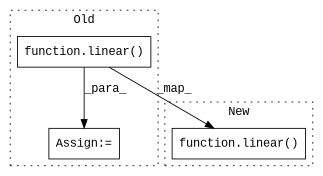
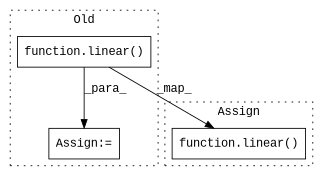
(239, 112) -> (239, 112)
